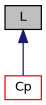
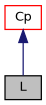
(23, 59) -> (23, 59)
